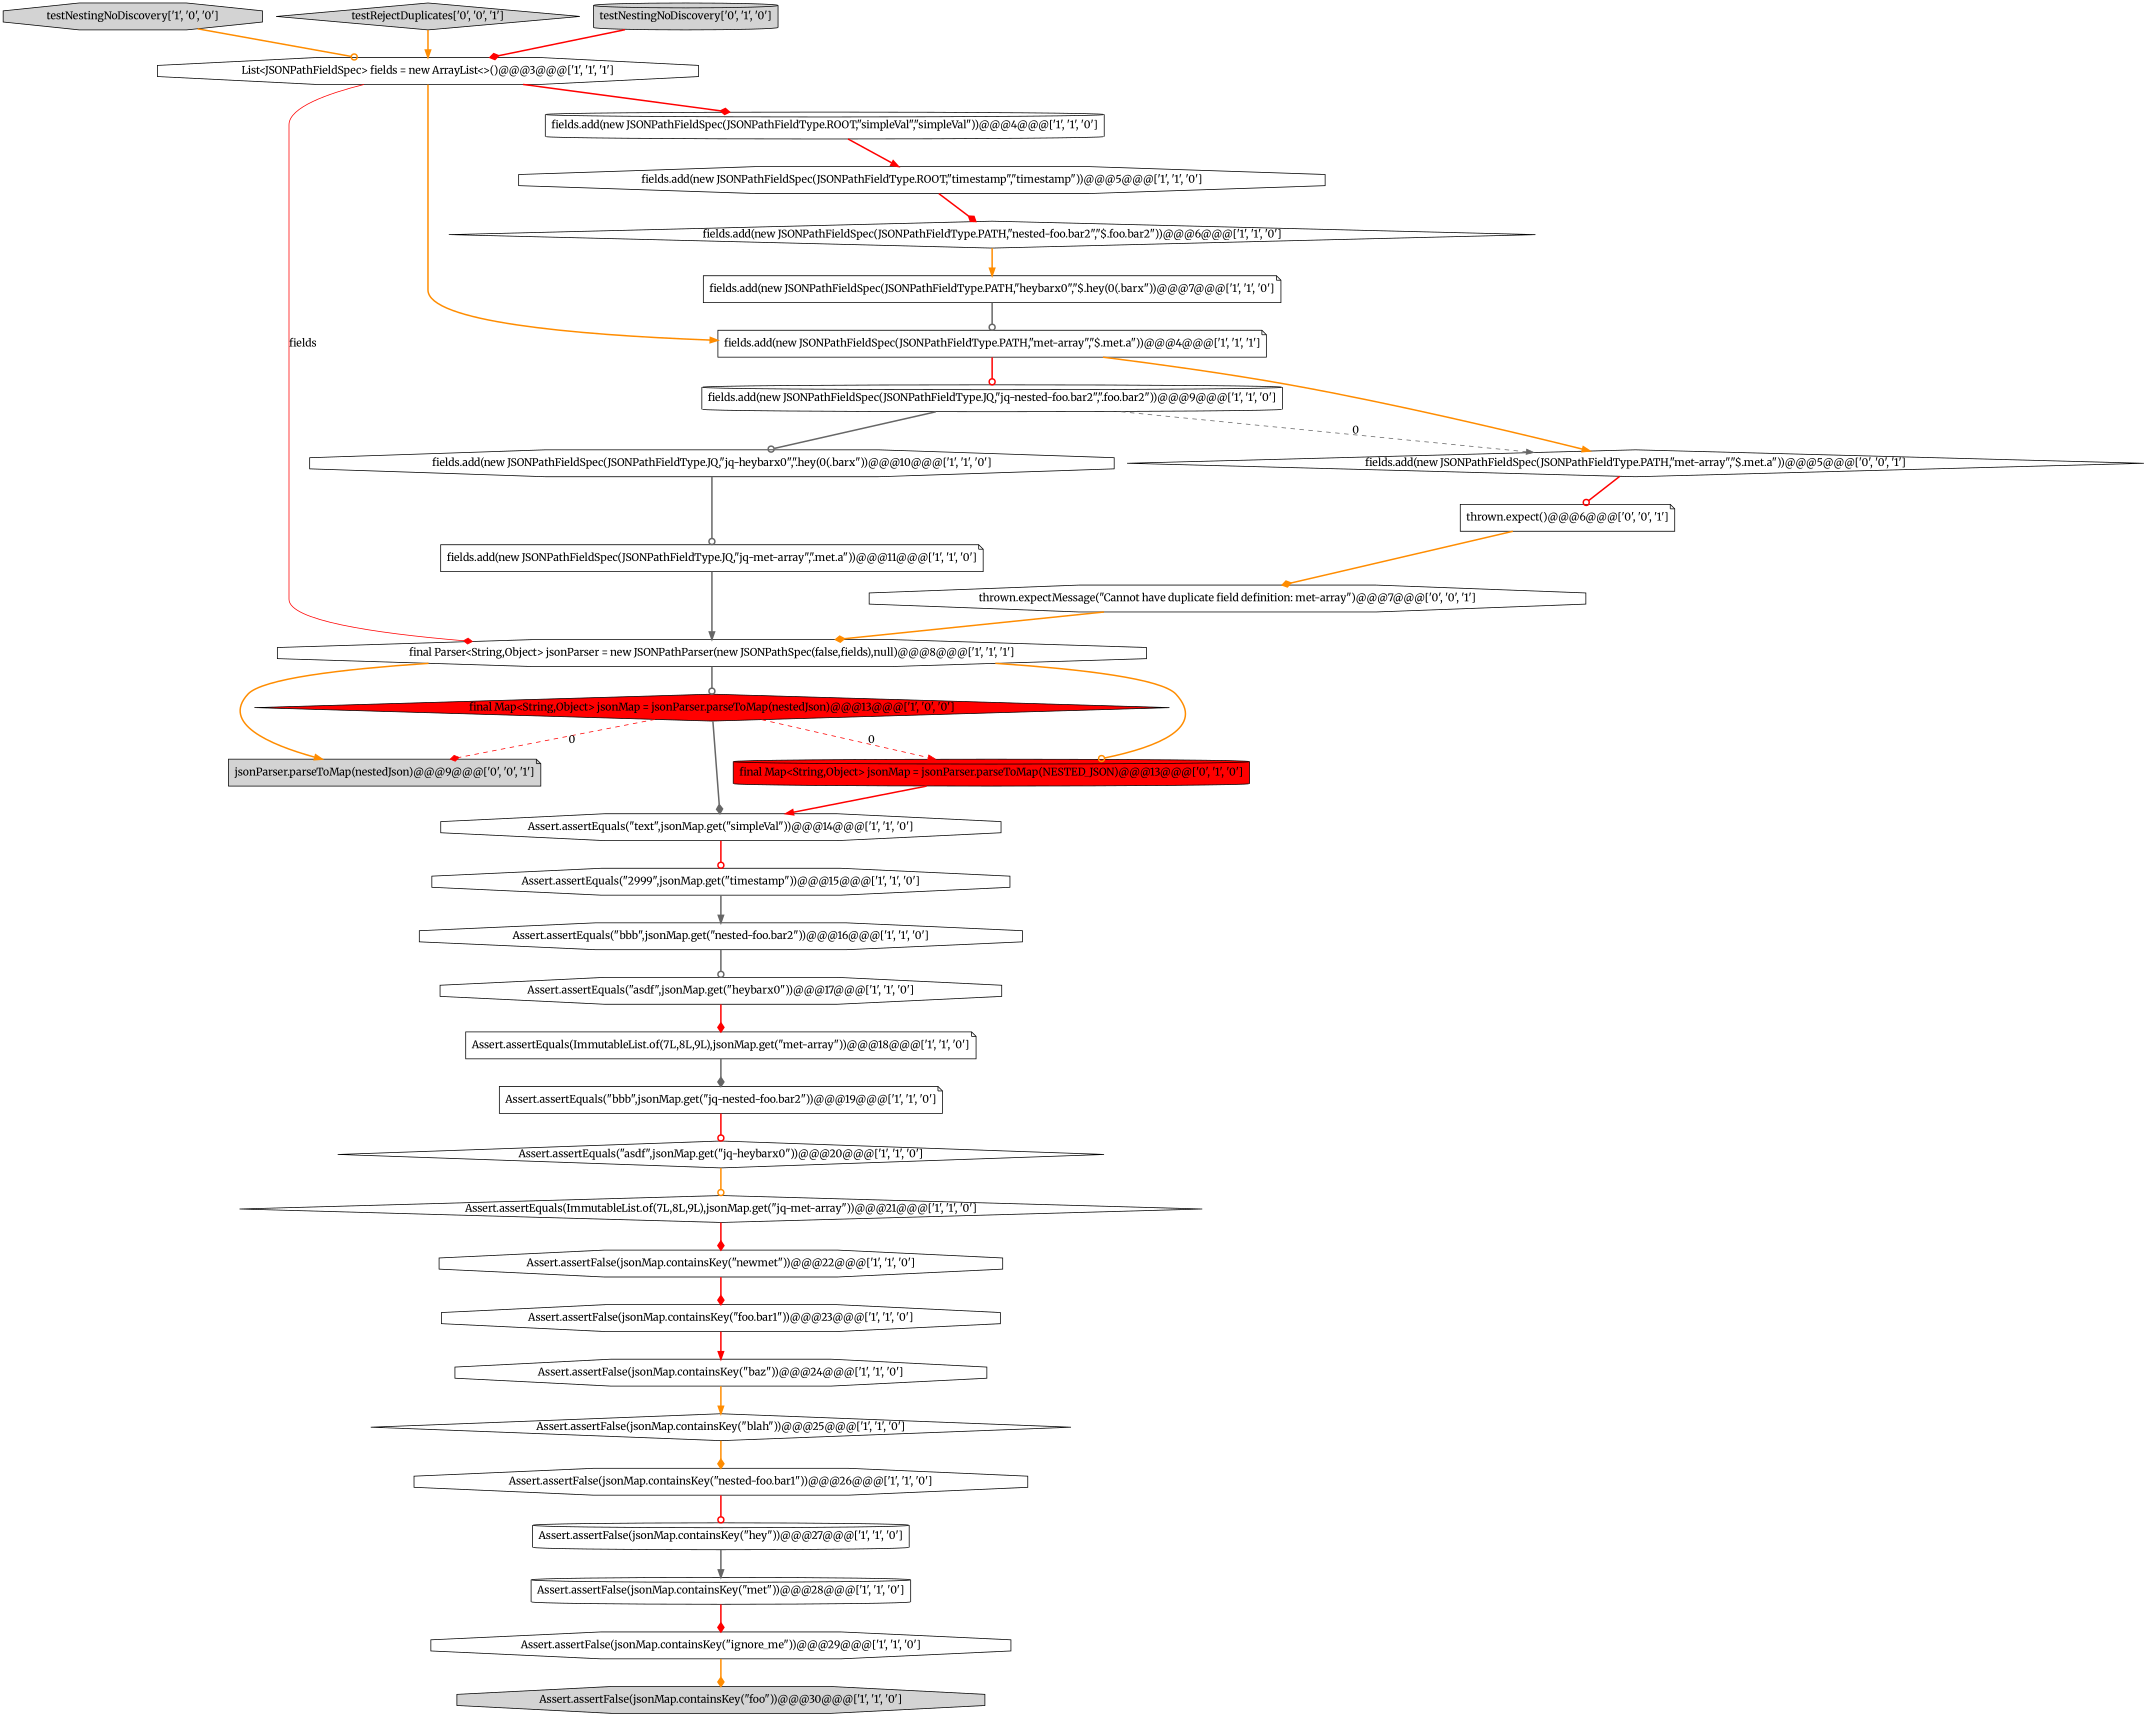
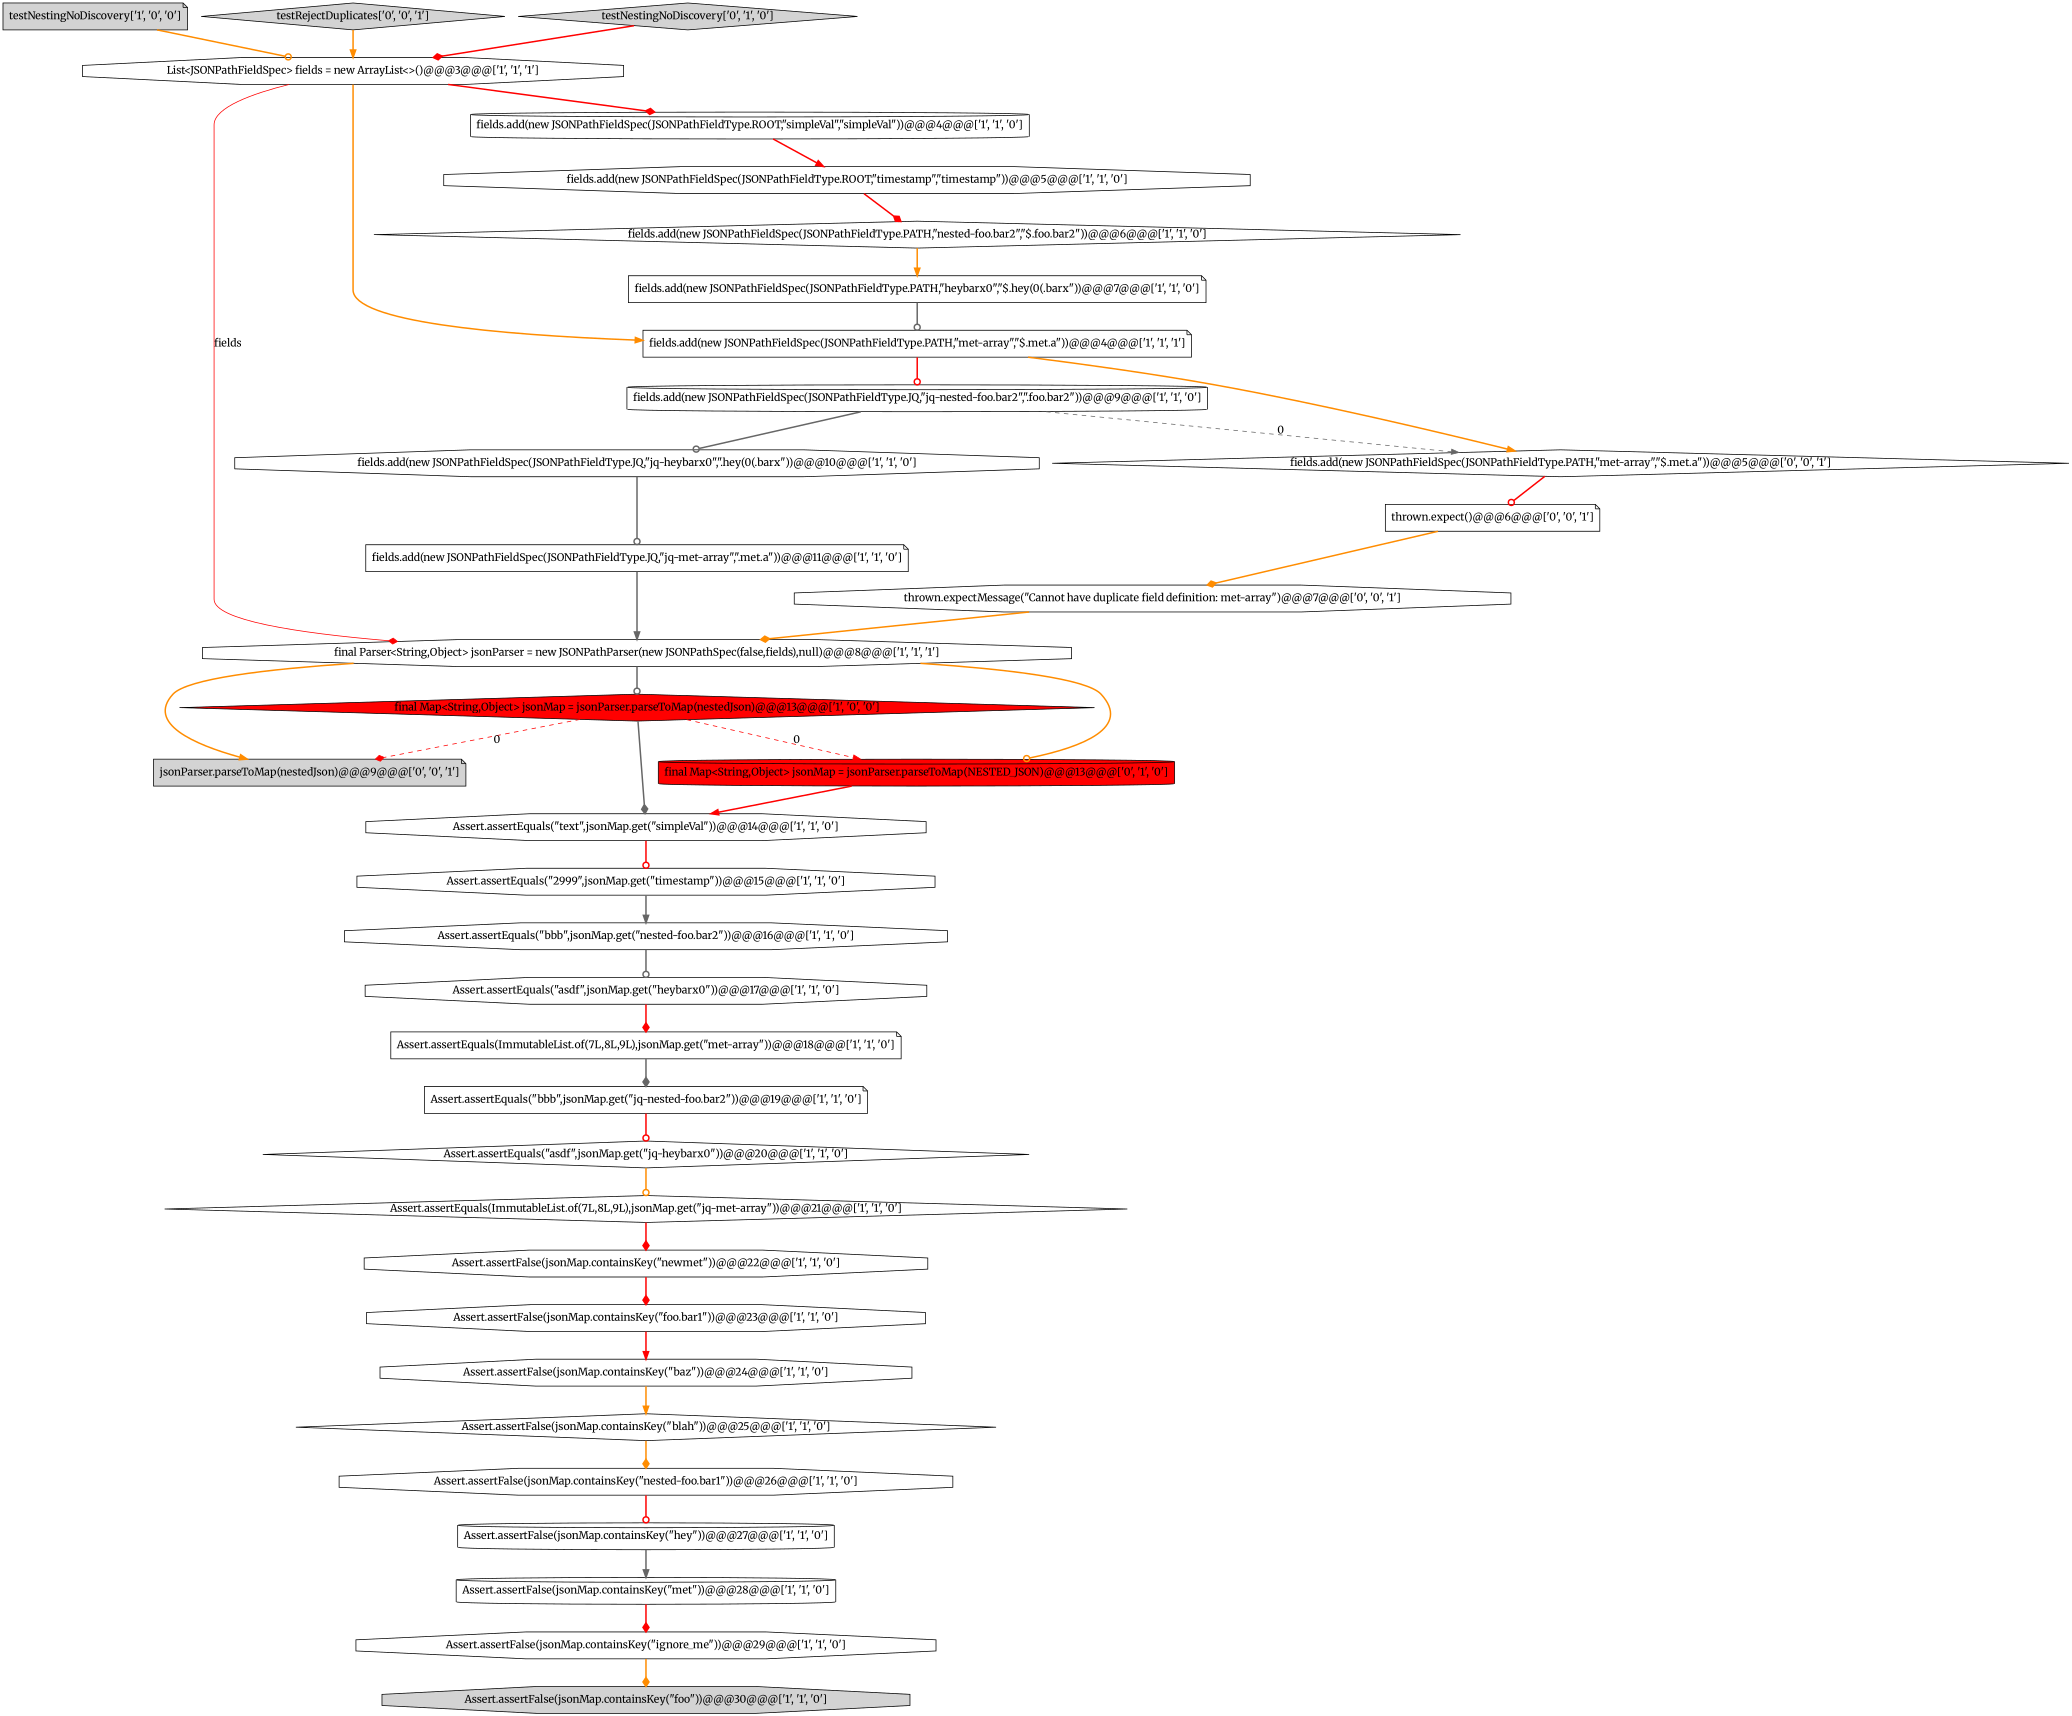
(133, 16) -> (95, 16)
(686, 16) -> (688, 16)
